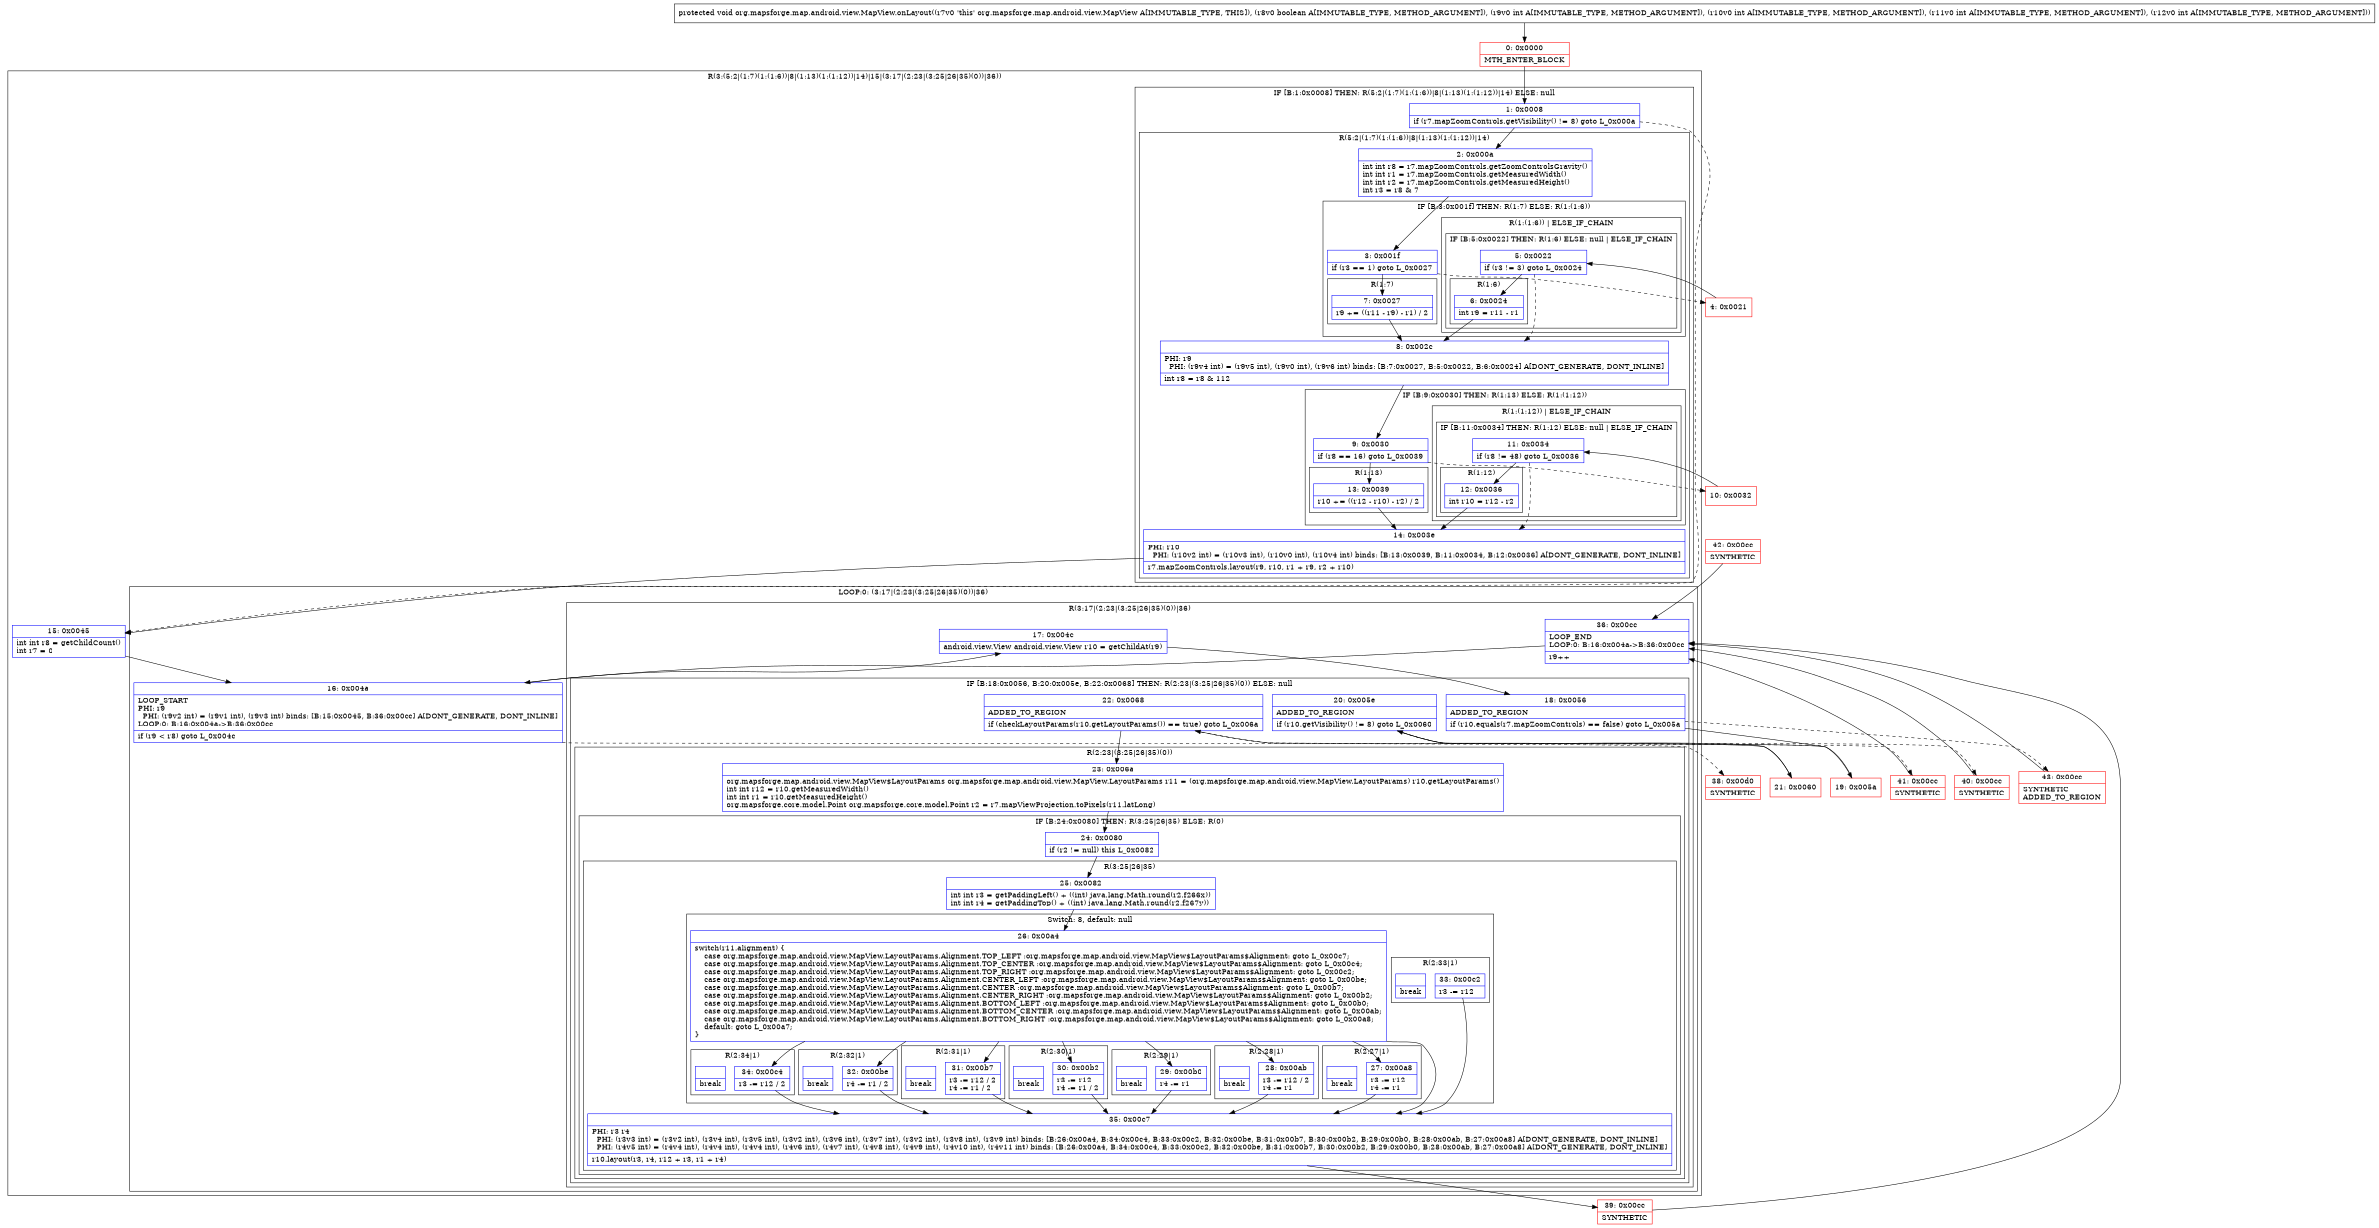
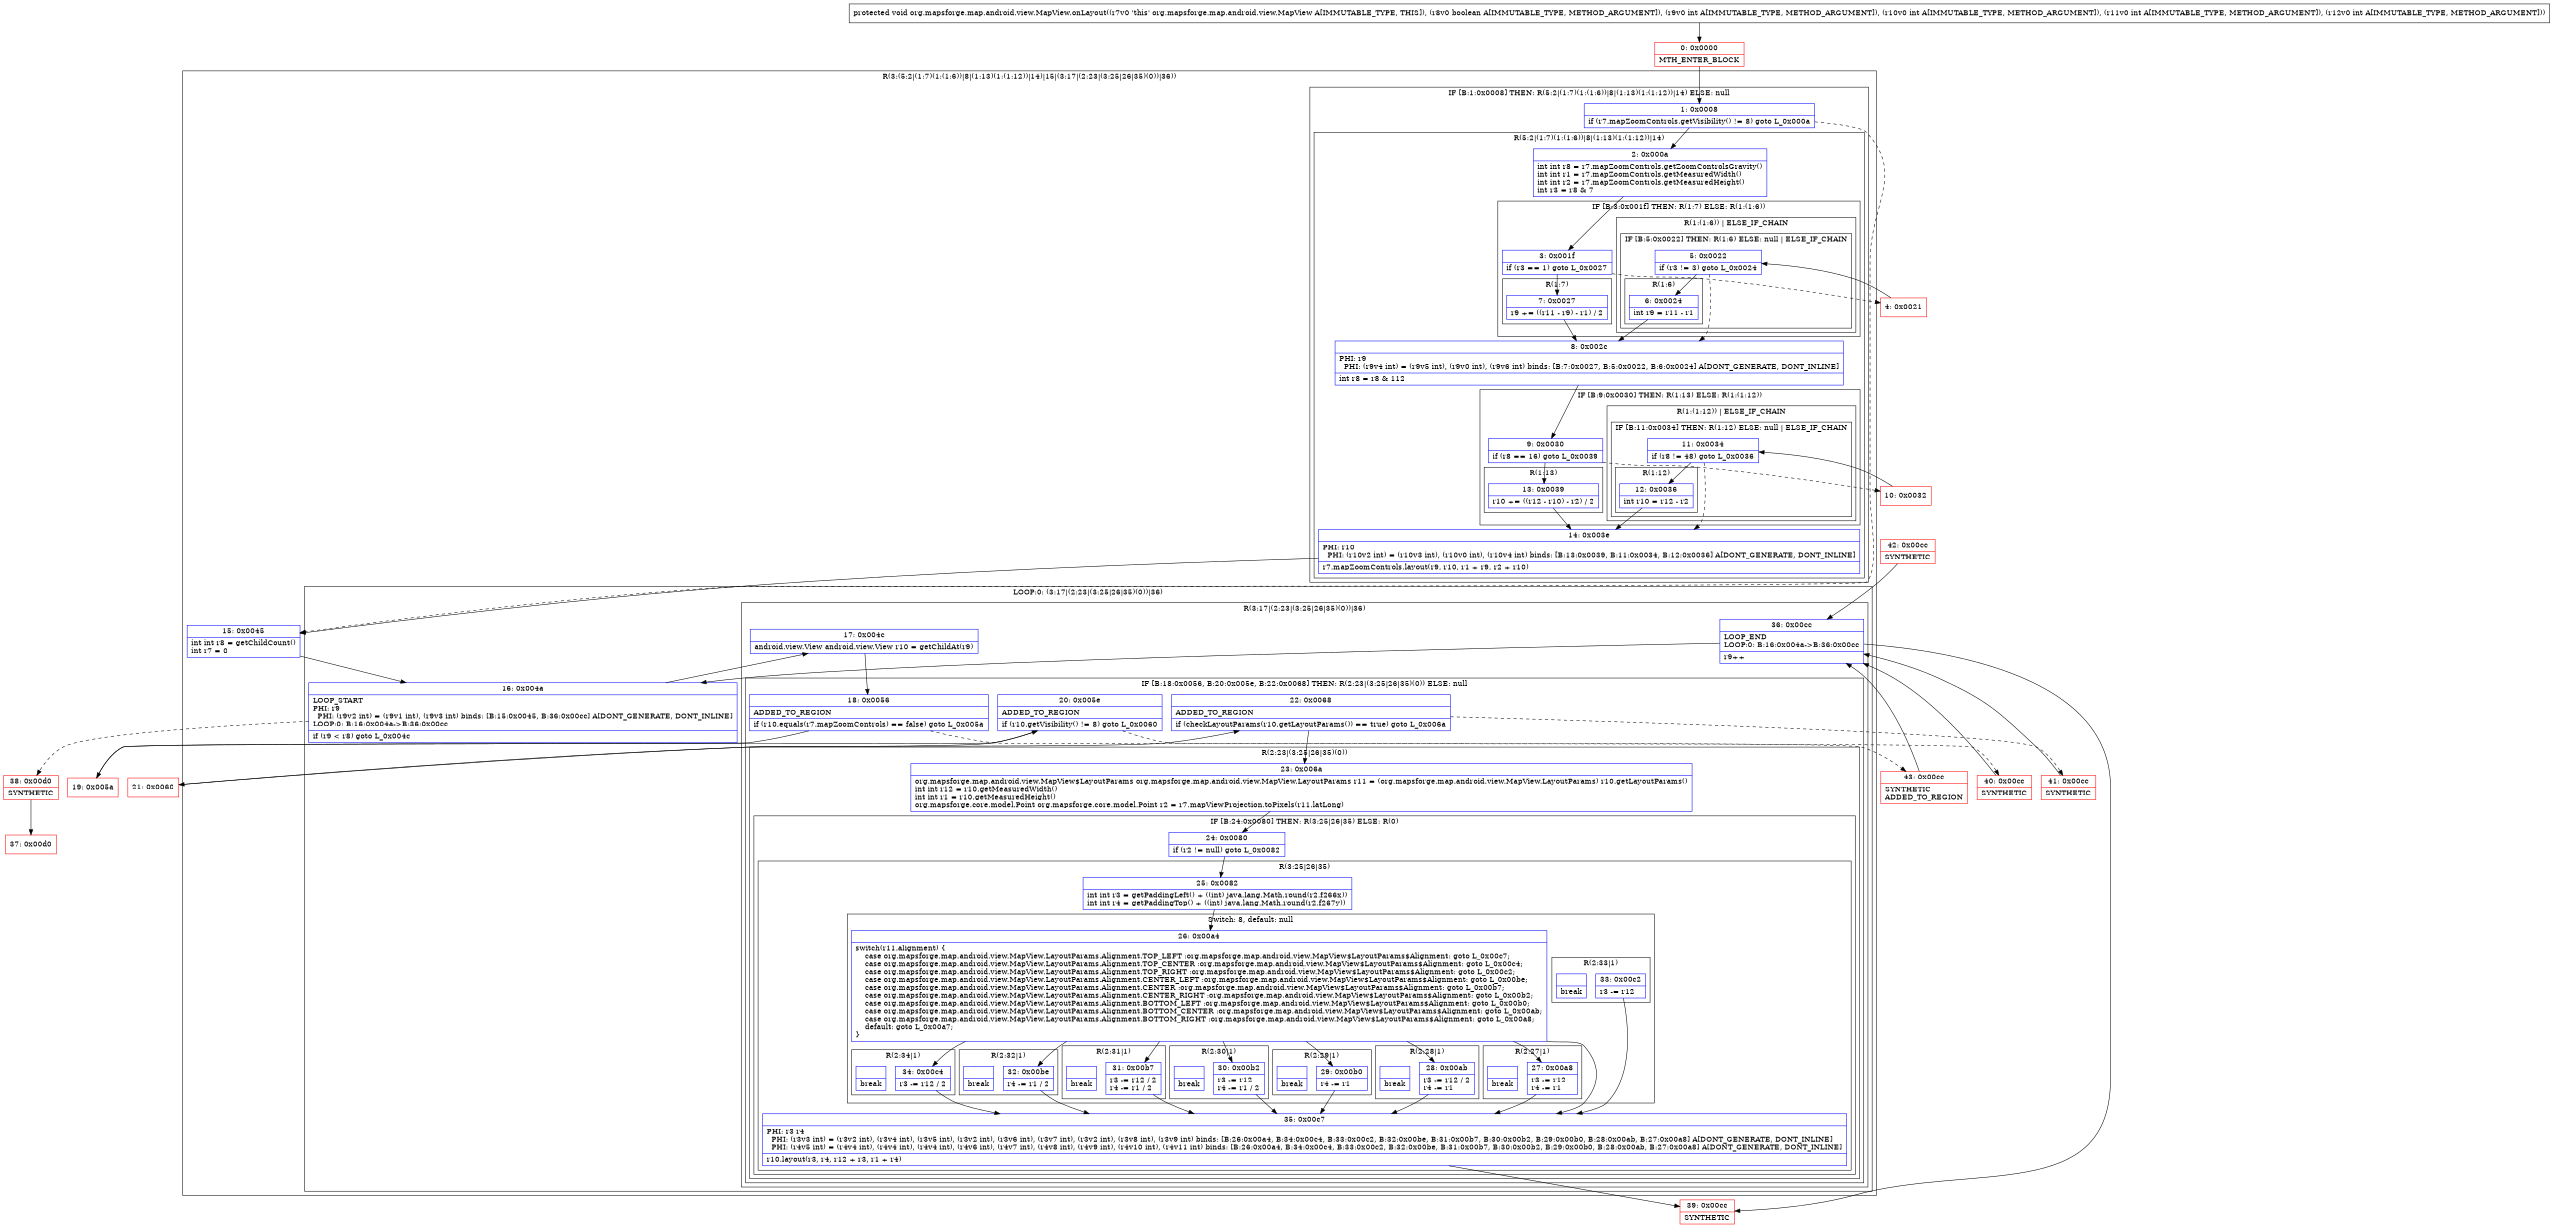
none -> (31, 844)
(1102, 850) -> (1227, 850)
(2120, 944) -> (2110, 991)
